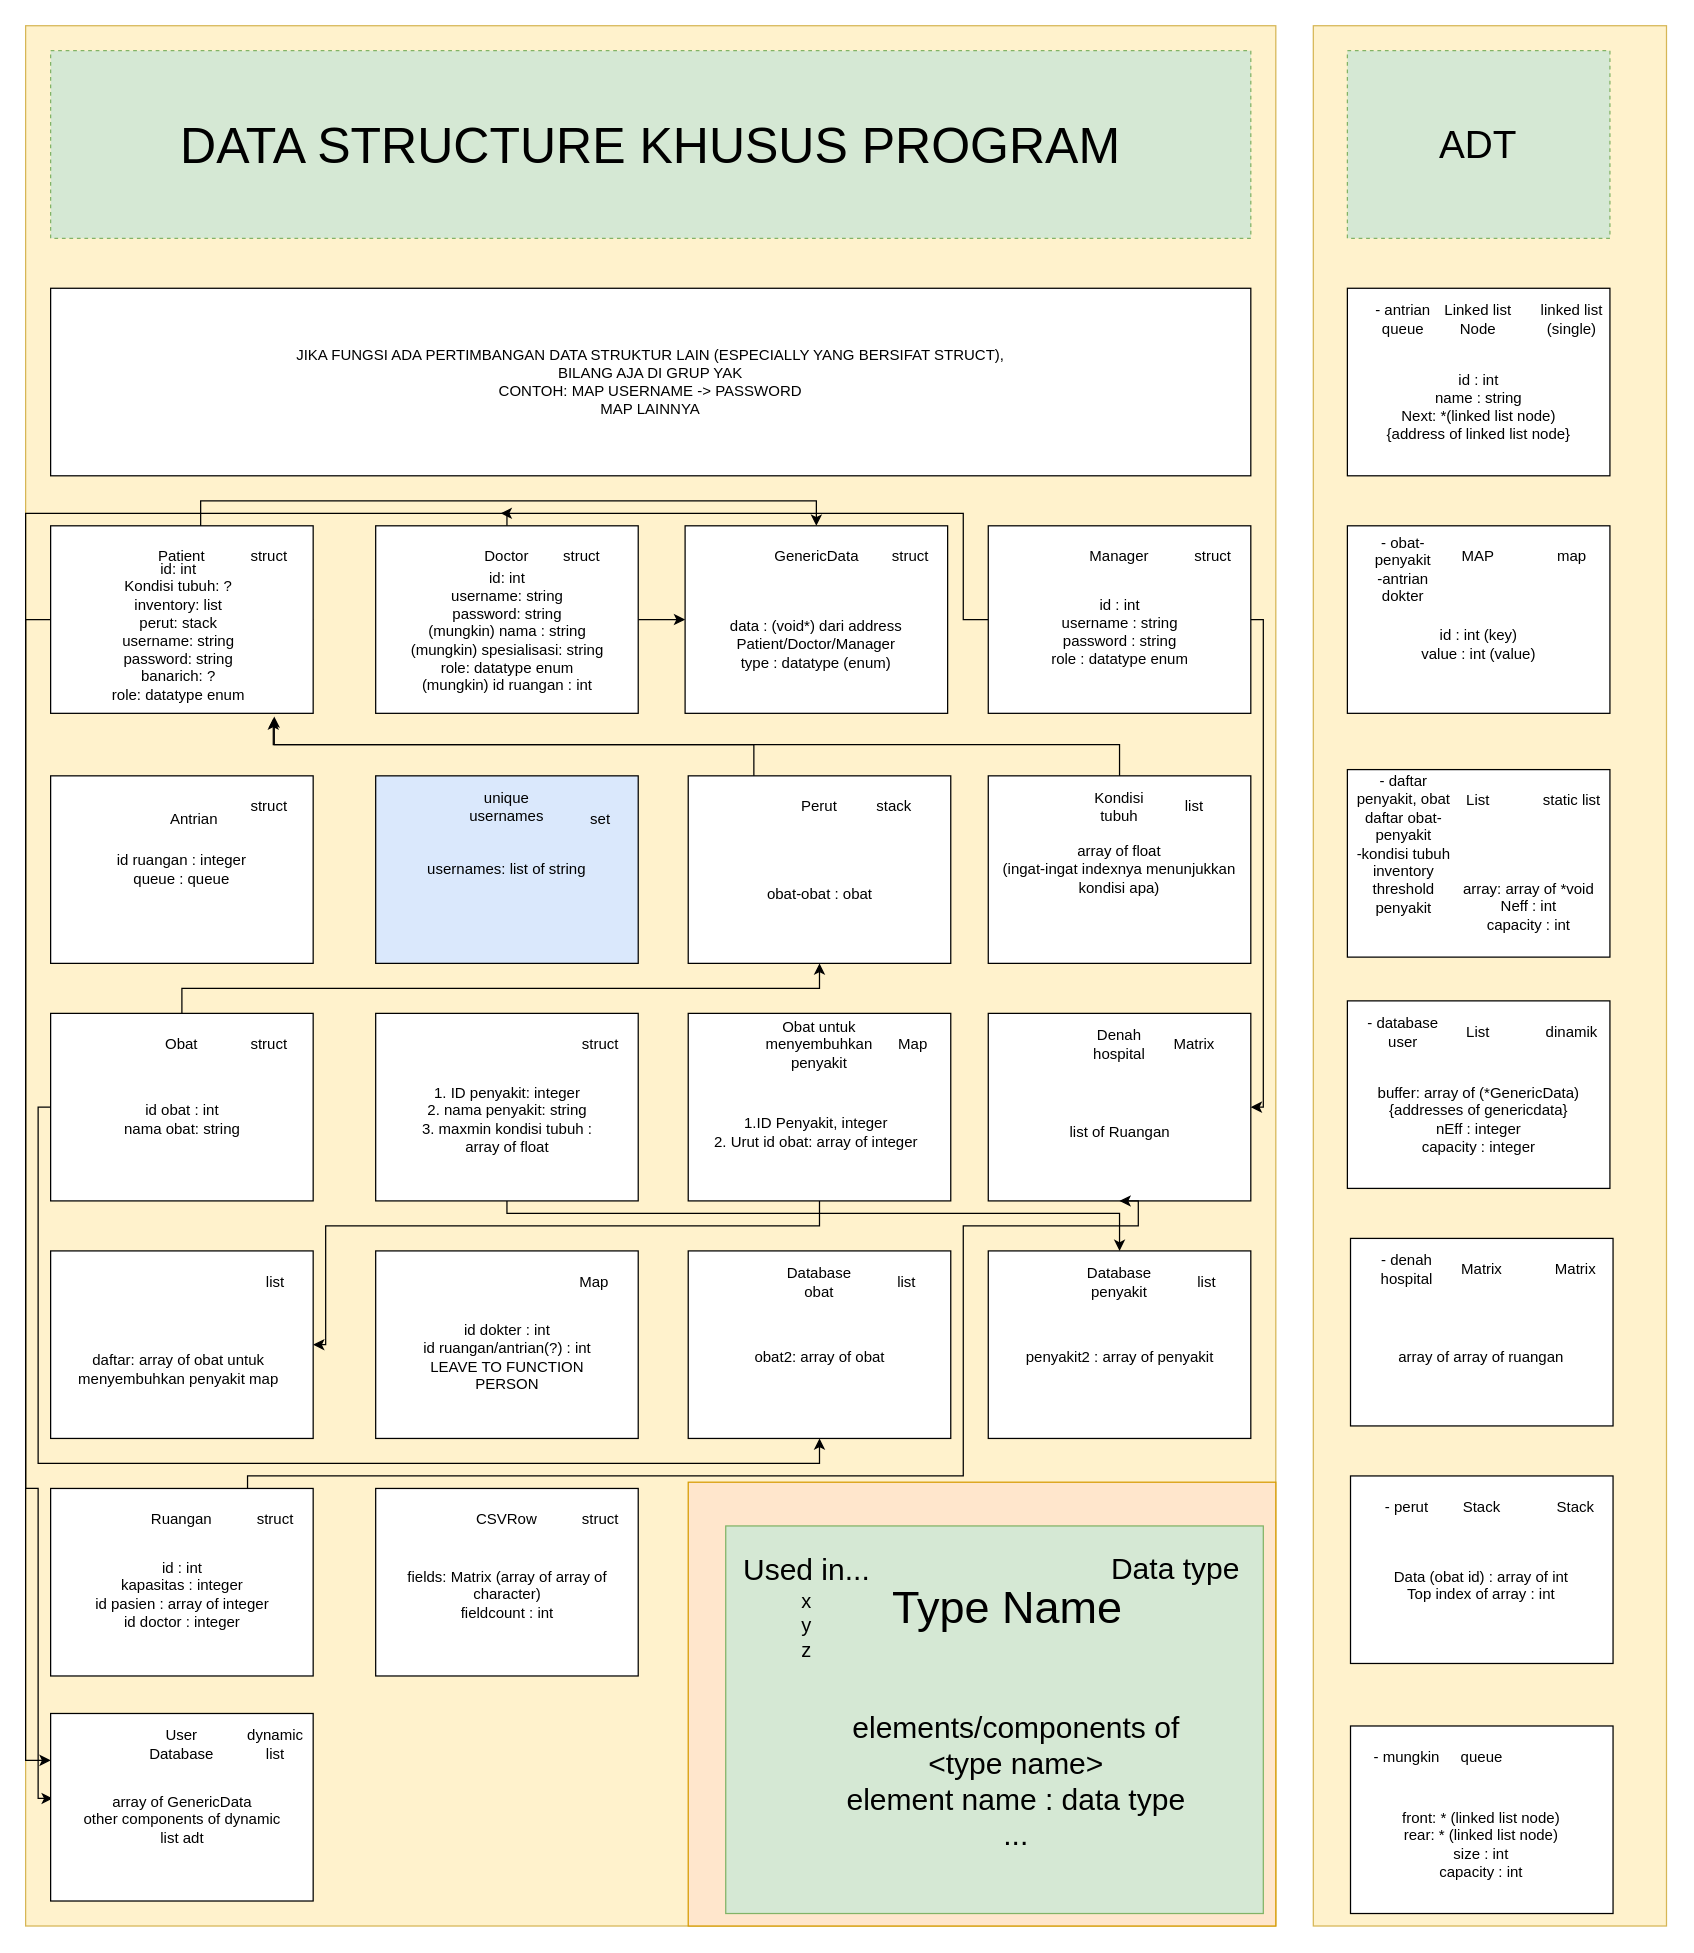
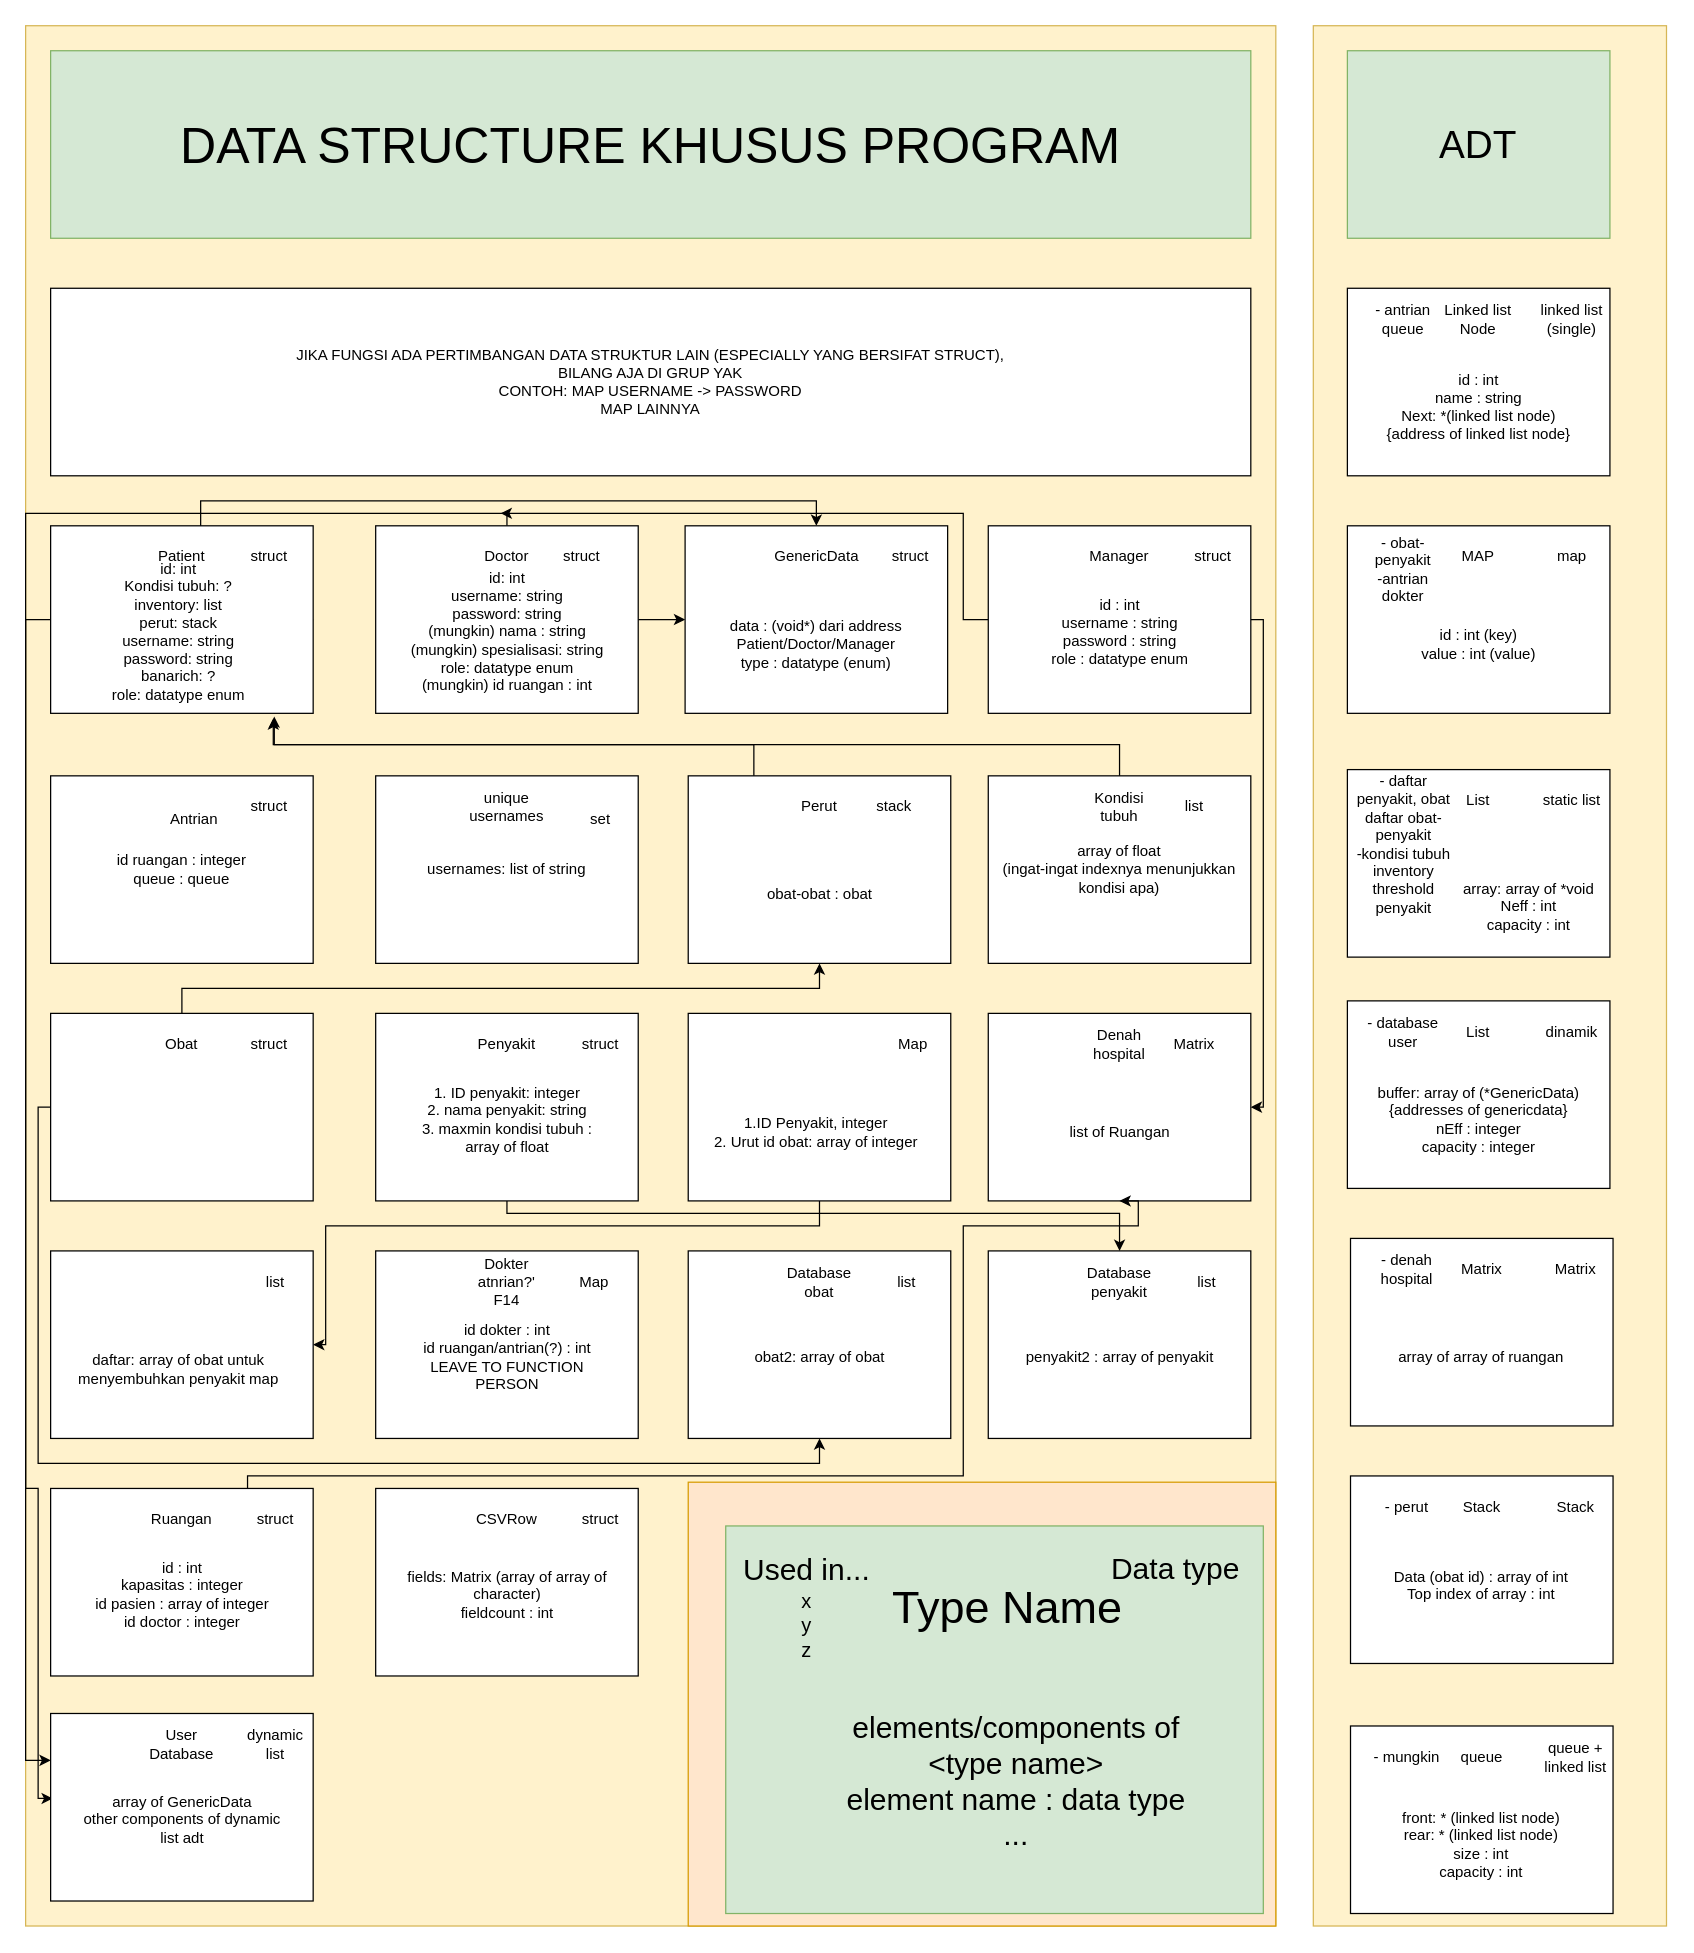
(651, 144) -> (651, 144)
(1478, 144) -> (1478, 144)
(507, 869) -> (507, 869)
none -> (507, 1044)
(819, 1044) -> none
(182, 1119) -> none
none -> (507, 1282)
none -> (1575, 1757)
